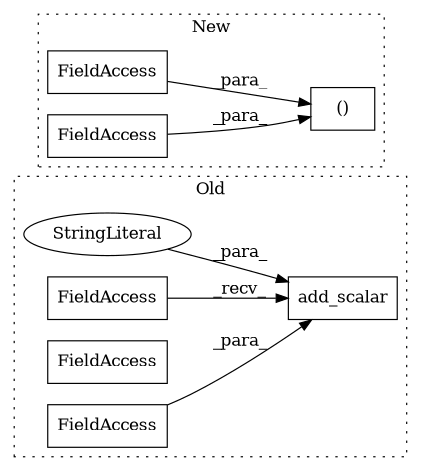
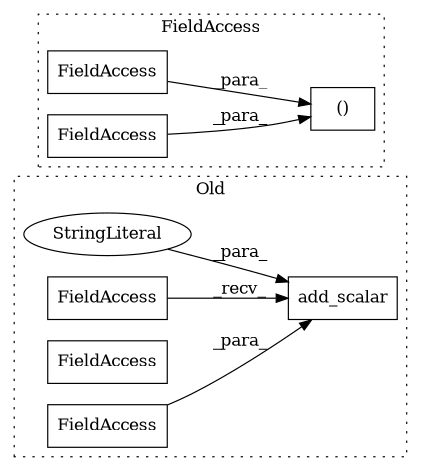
(211, 28) -> (211, 28)
